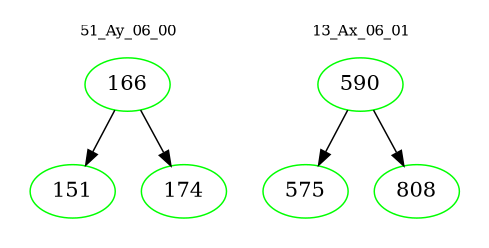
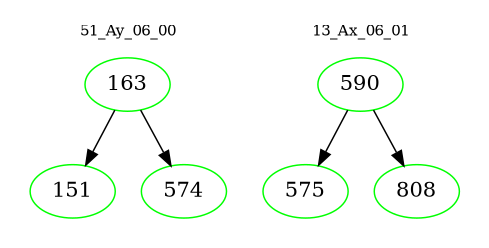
(128, 85) -> (128, 85)
(184, 191) -> (184, 191)
